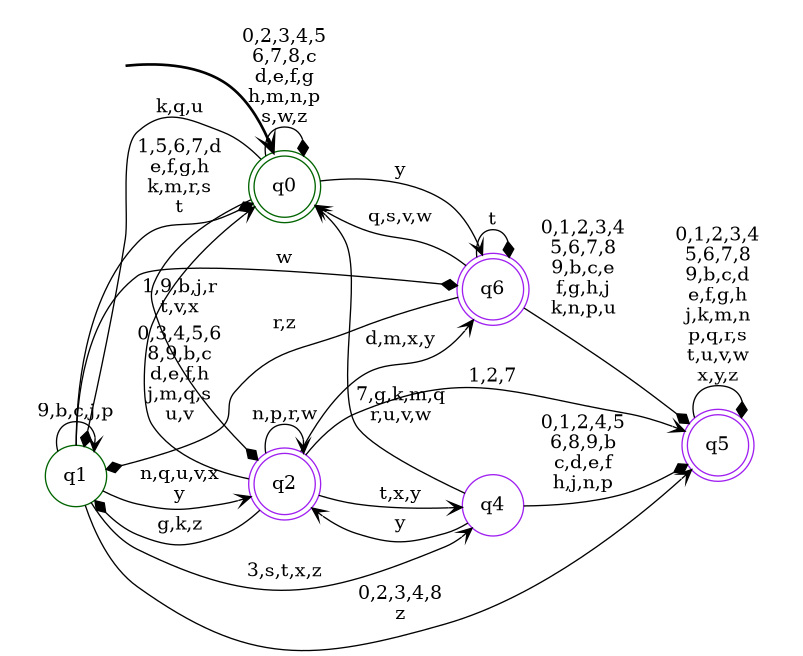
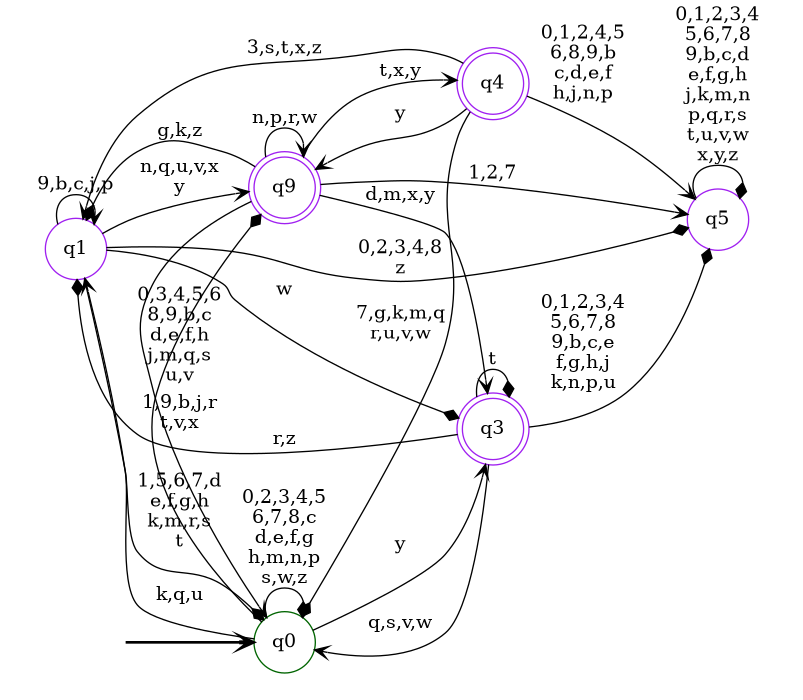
(285, 187) -> (285, 642)
(126, 213) -> (126, 553)
(493, 289) -> (493, 429)
(348, 373) -> (436, 370)
(718, 445) -> (718, 220)
(76, 476) -> (76, 249)
(285, 484) -> (285, 188)
(601, 499) -> (610, 136)
(493, 505) -> (493, 84)
(267, 589) -> (243, 66)
(375, 642) -> (390, 281)
